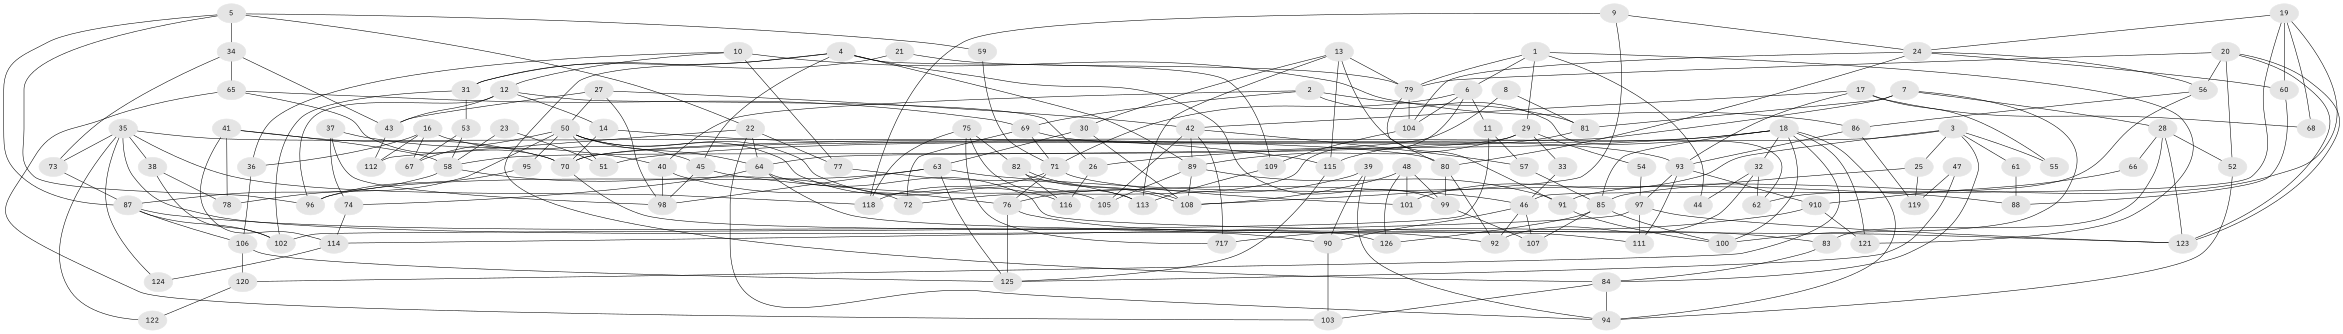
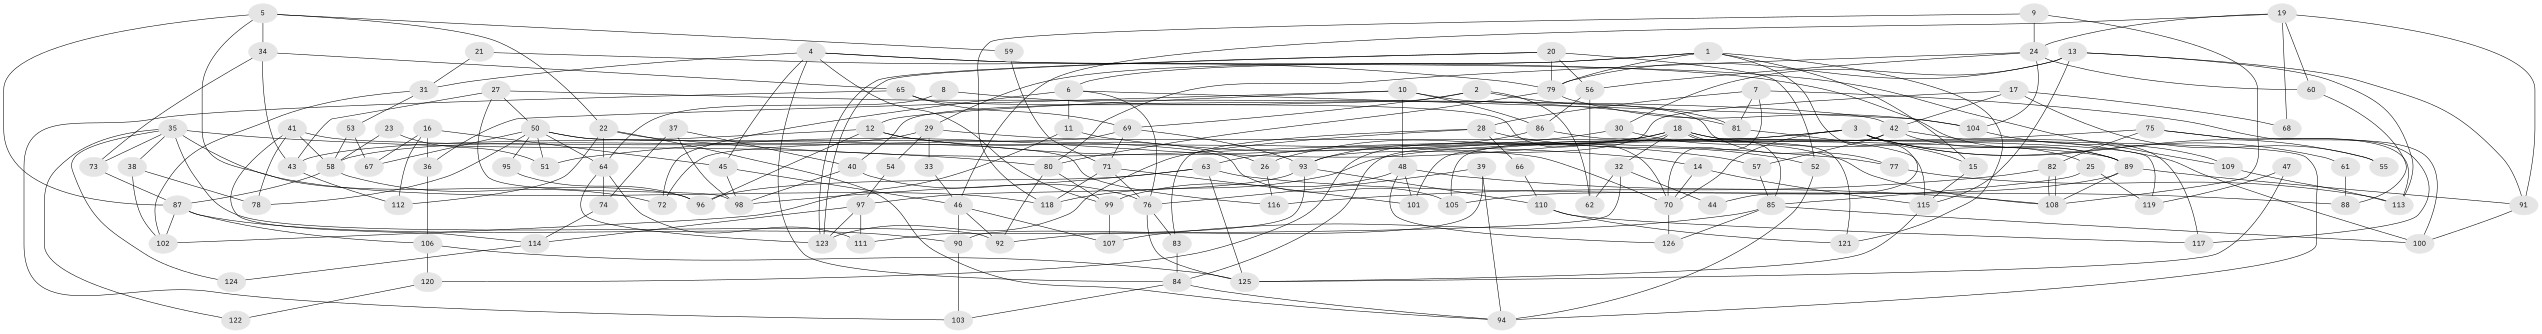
(1256, 107) -> (1149, 122)
none -> (1403, 127)
none -> (1973, 167)
(1815, 205) -> (1541, 205)
(1222, 244) -> (2199, 244)
